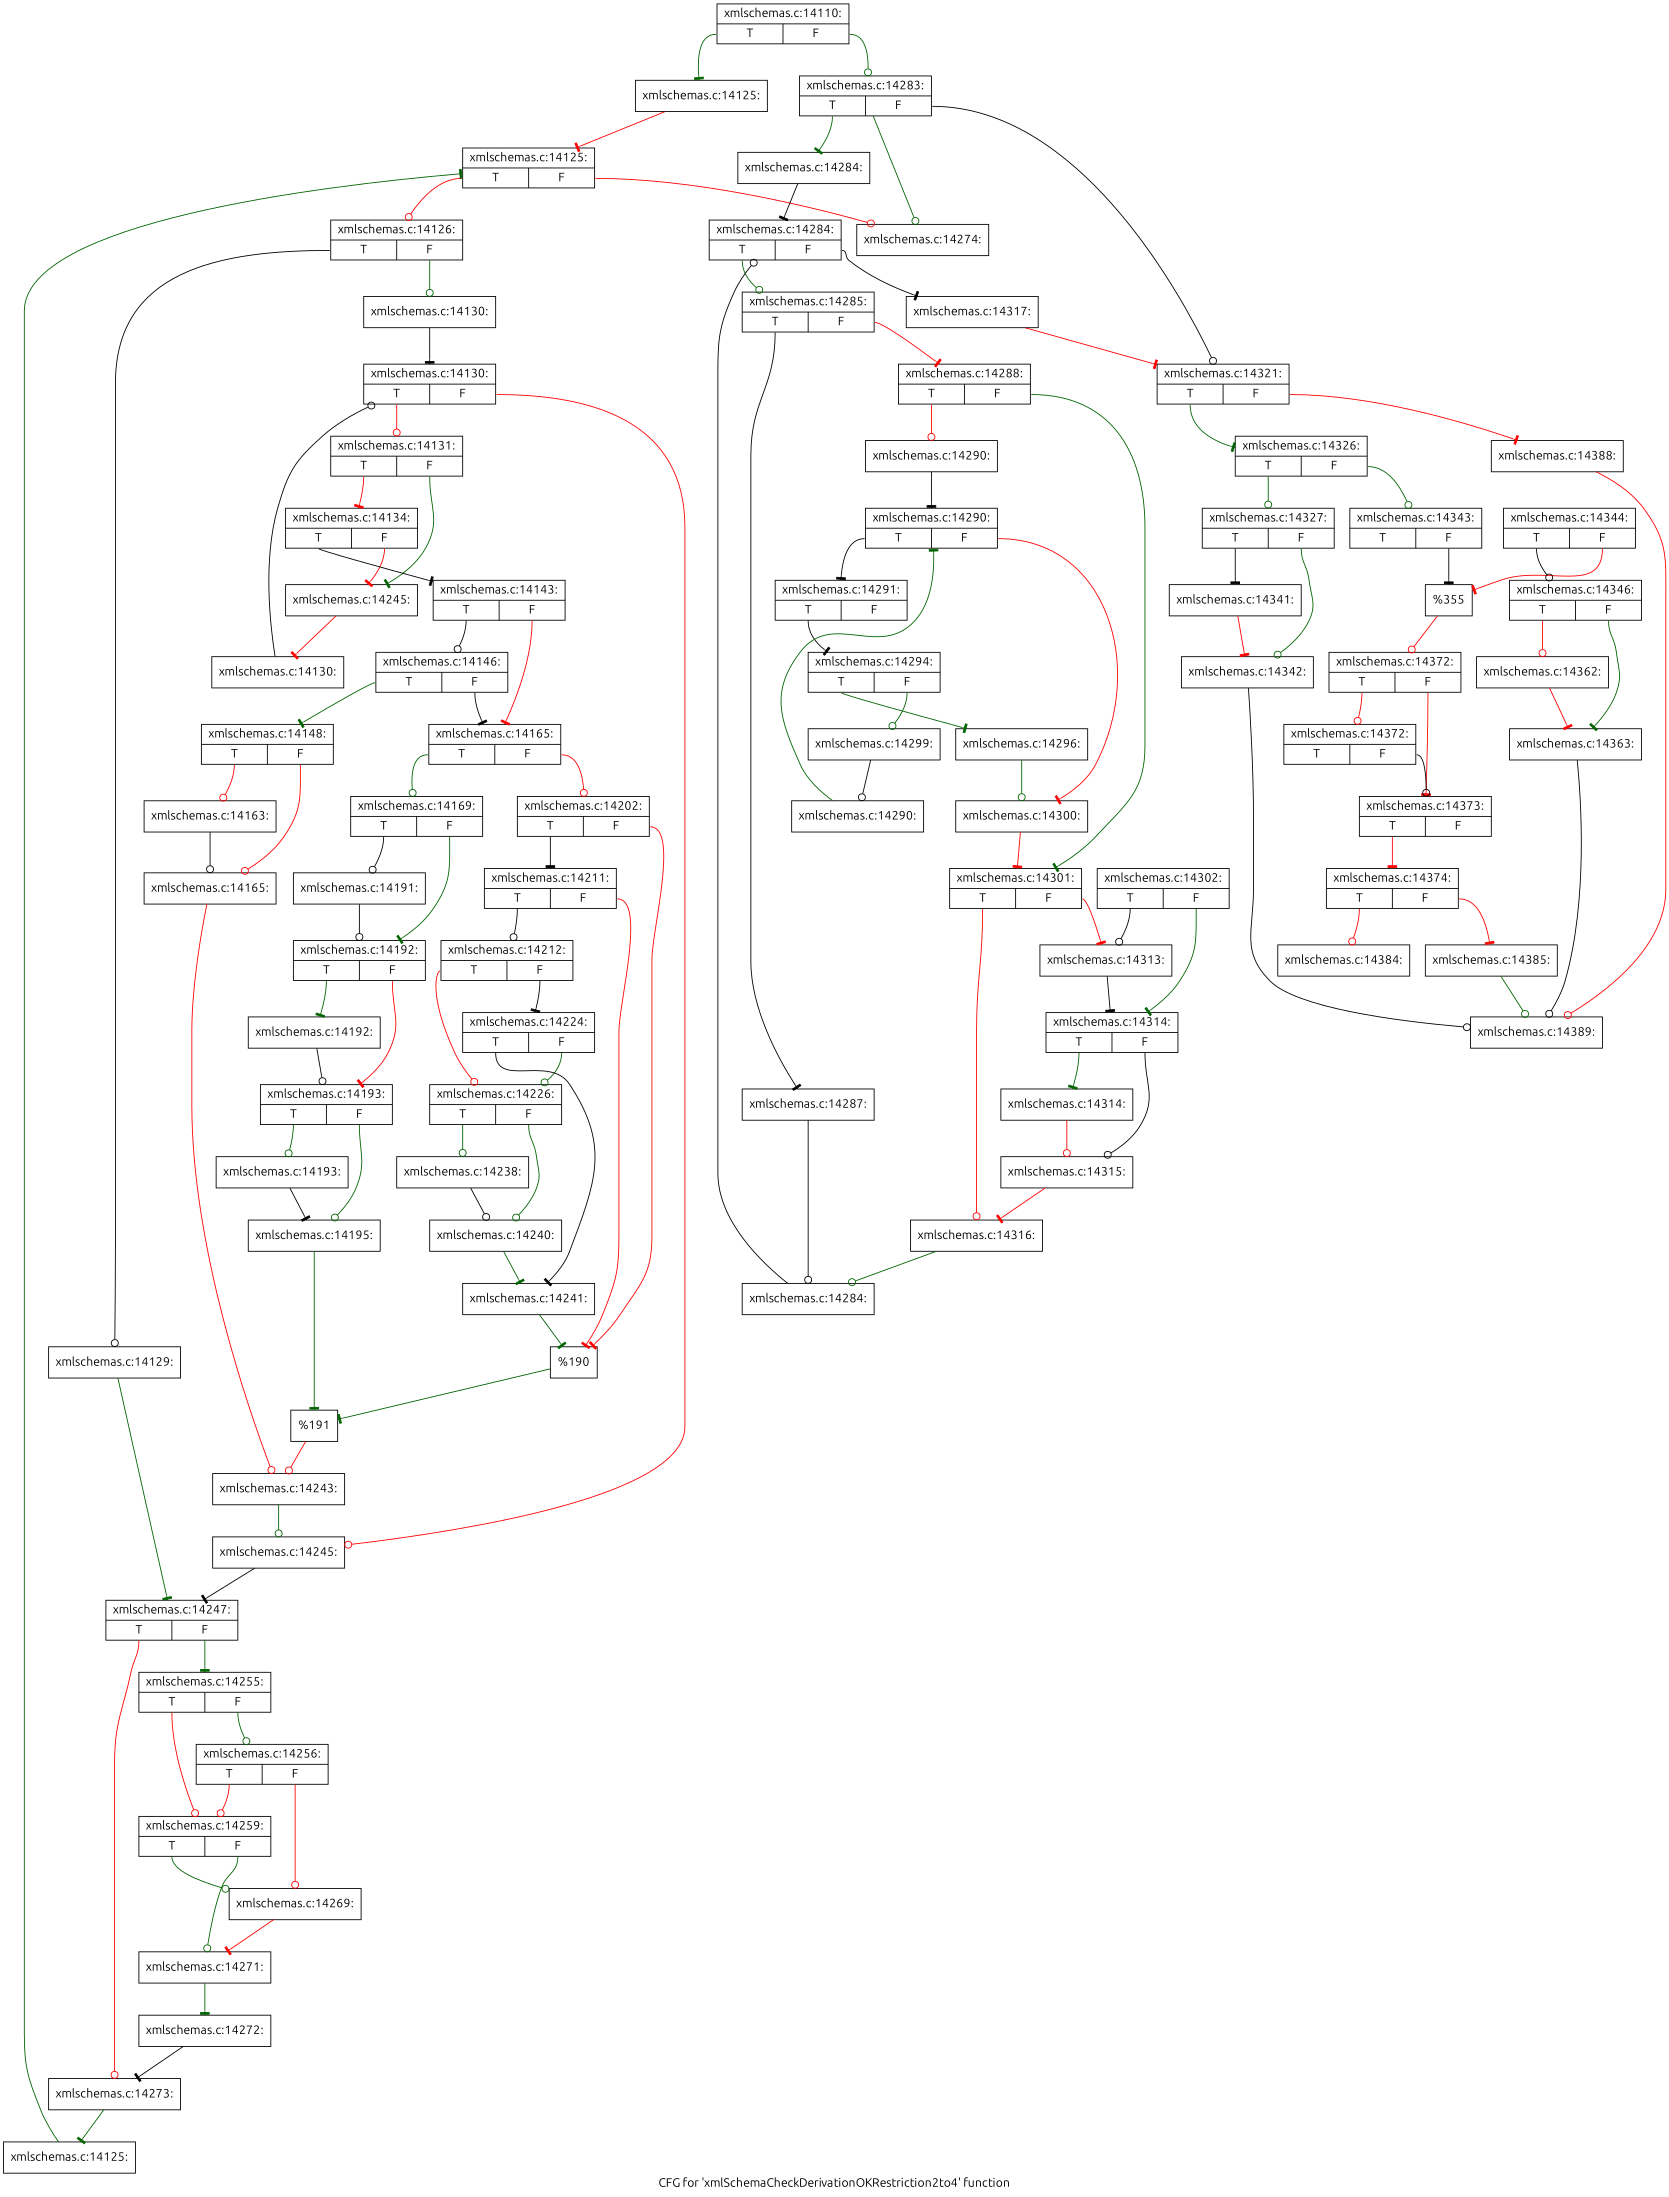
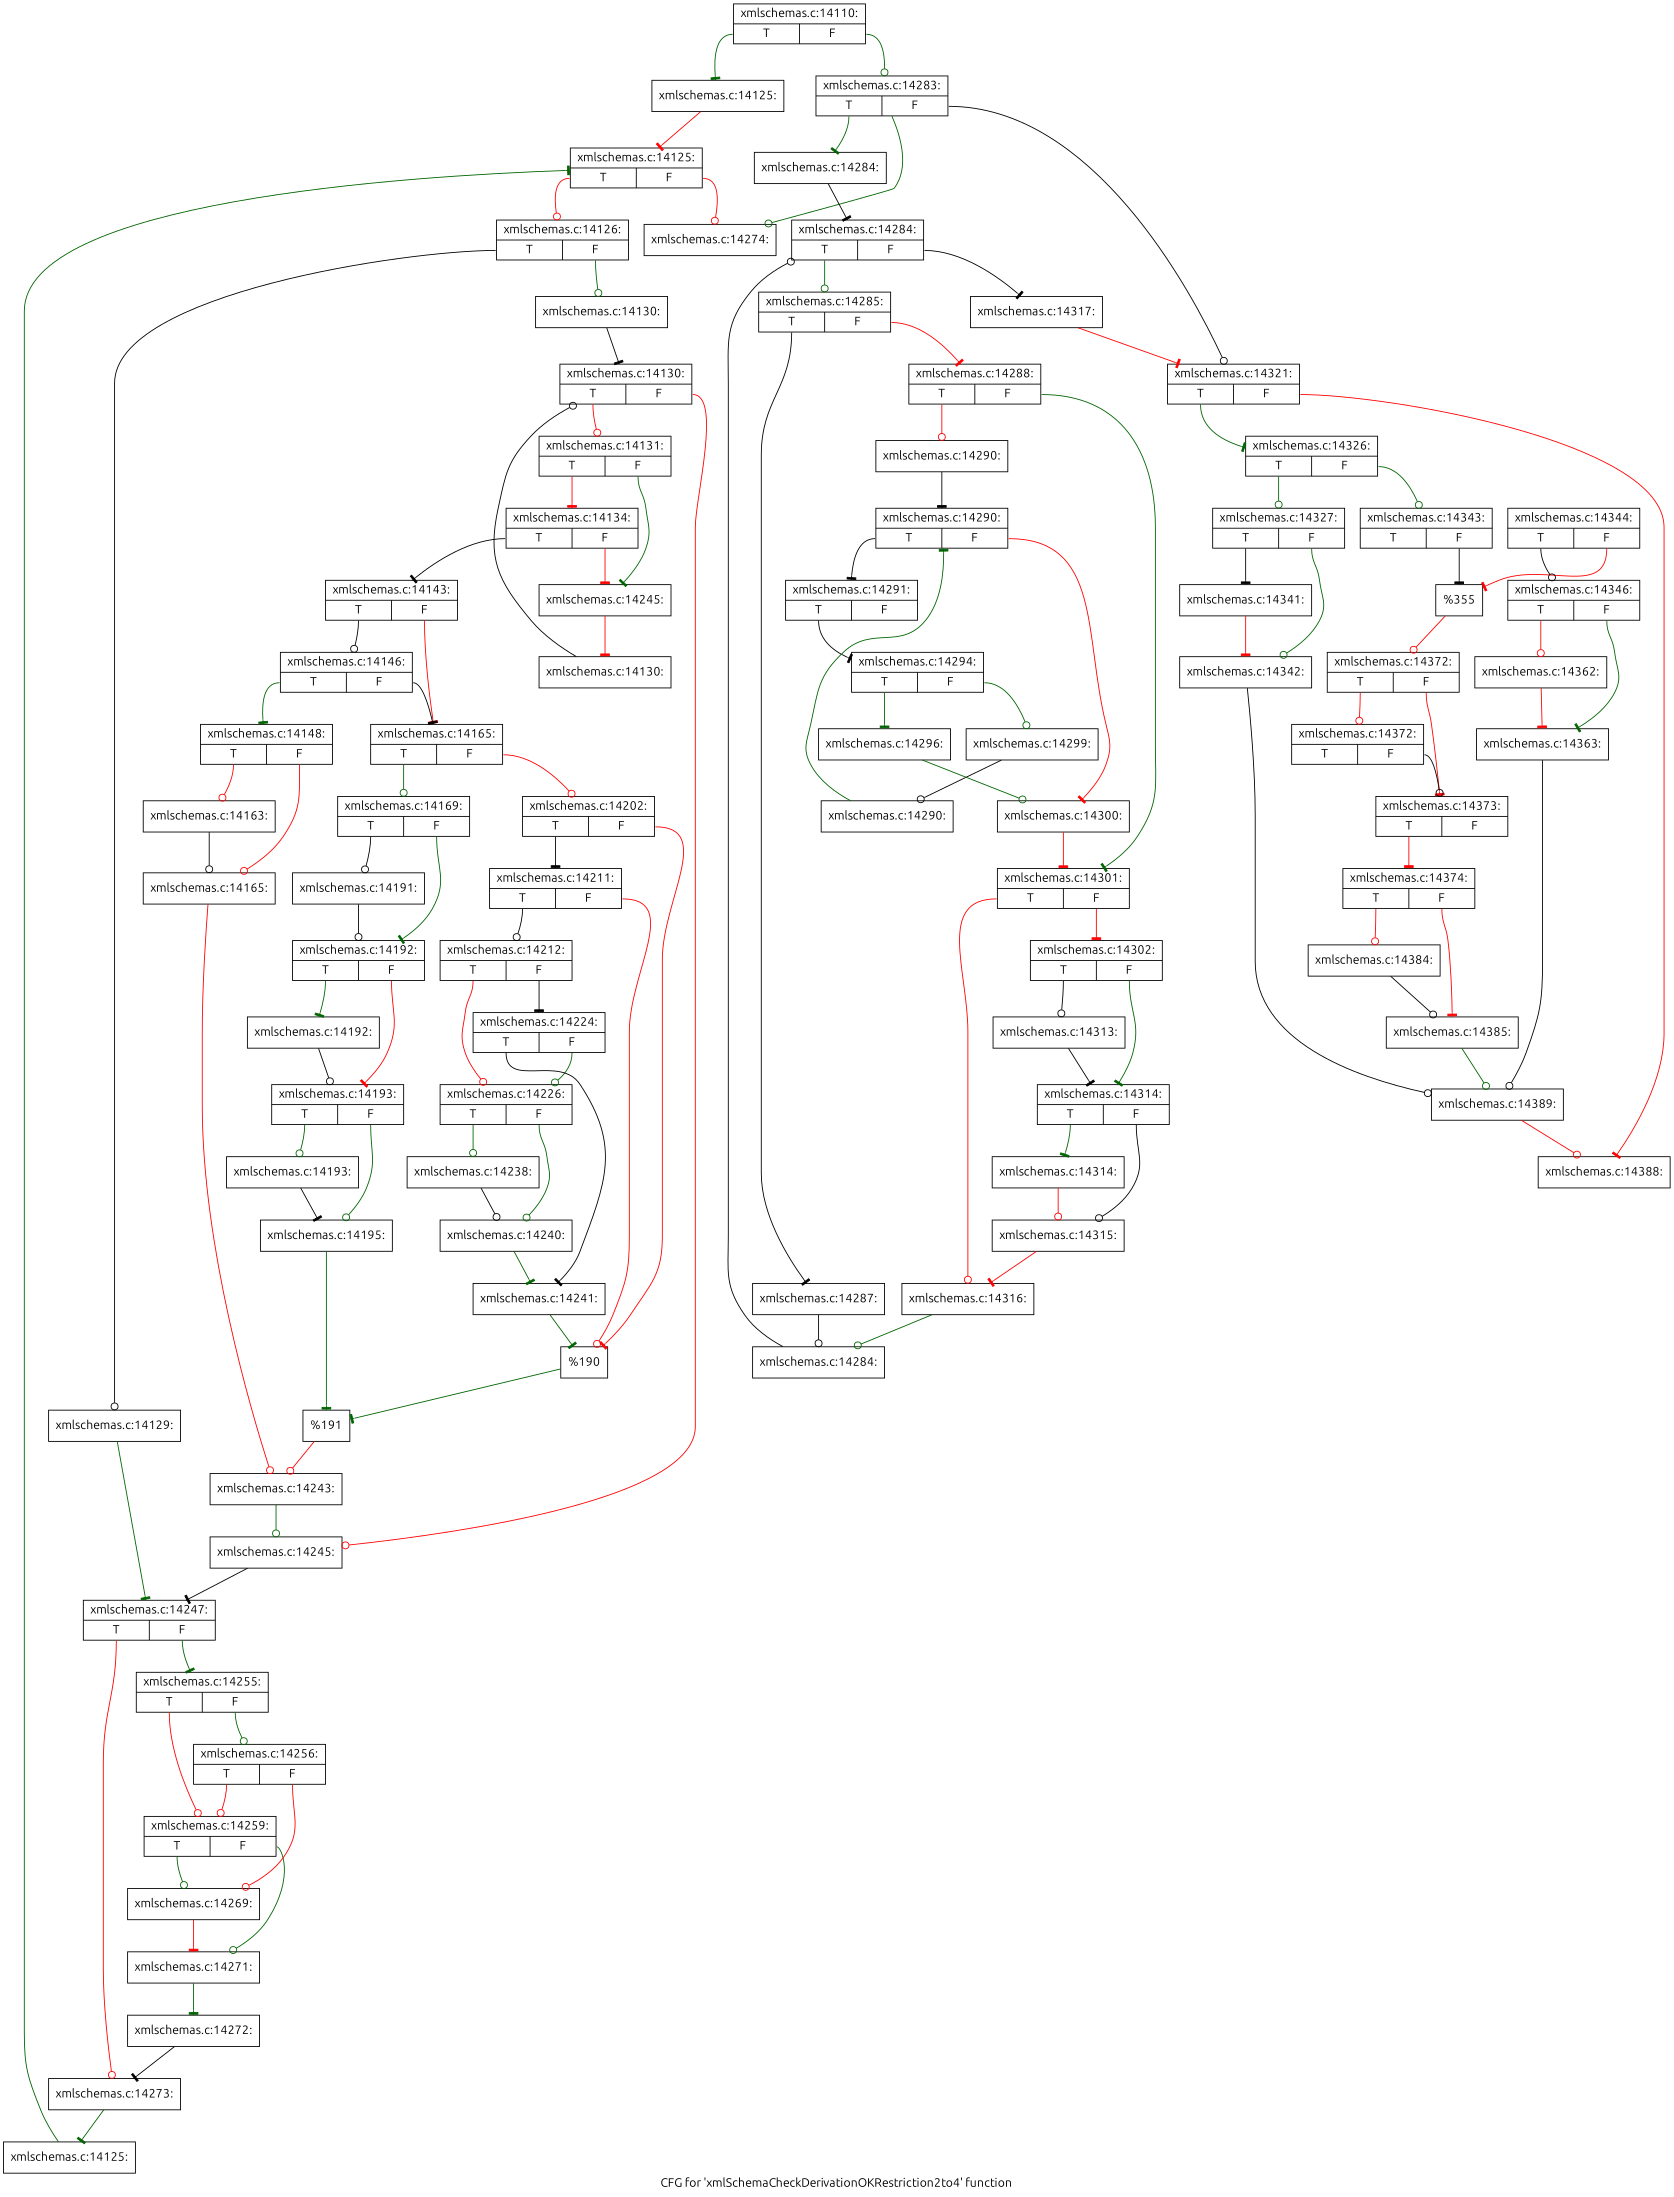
(1666, 747) -> (1548, 1137)
(1093, 919) -> (1096, 922)
none -> (1411, 994)
(619, 1121) -> (629, 1113)
